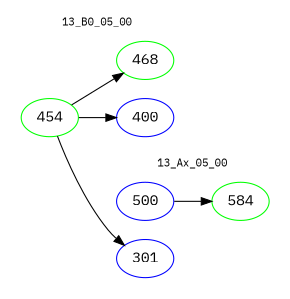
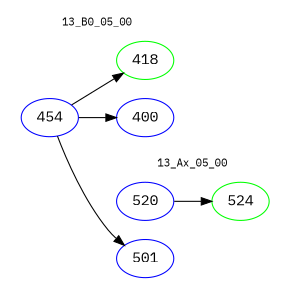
(145, 60) -> (145, 60)
(50, 118) -> (50, 118)
(145, 201) -> (145, 201)
(241, 201) -> (241, 201)
(145, 259) -> (145, 259)
